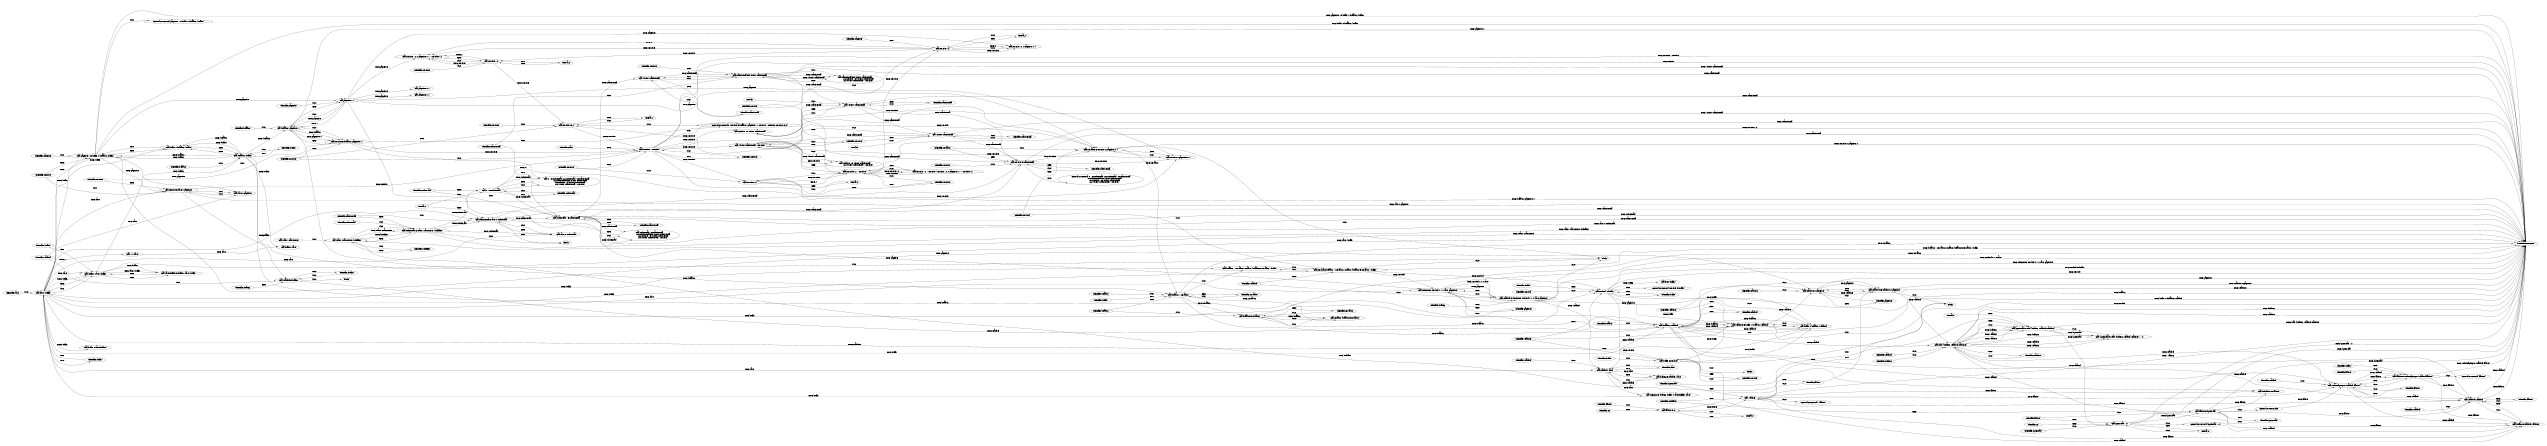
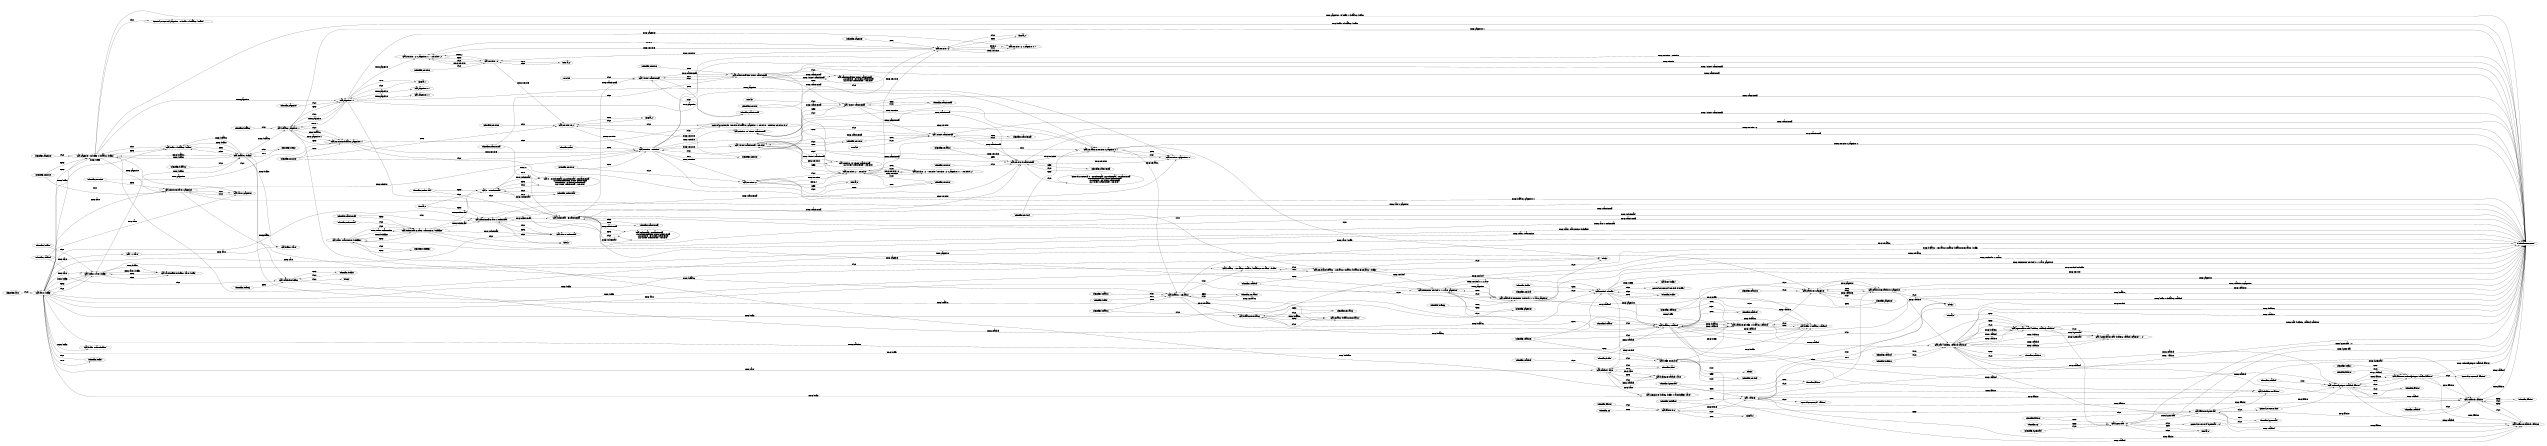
none -> (566, 78)
none -> (422, 82)
(288, 240) -> none
(62, 259) -> (62, 259)
(1586, 318) -> (1602, 306)
